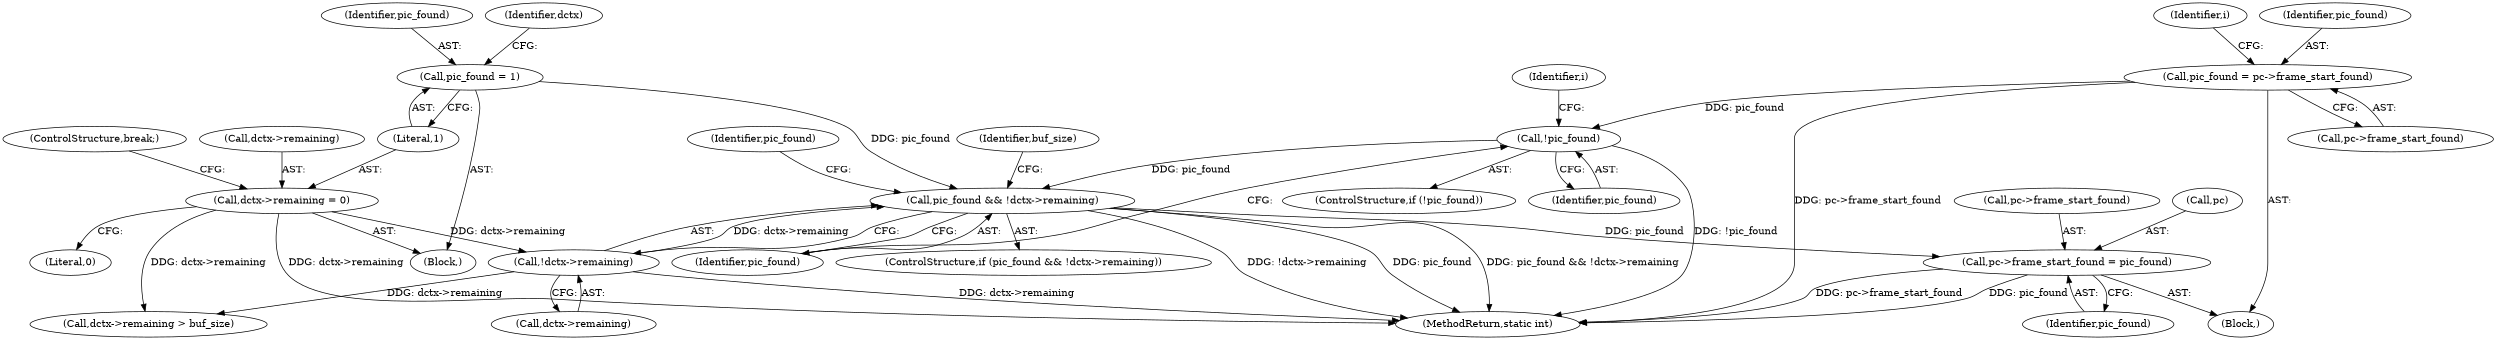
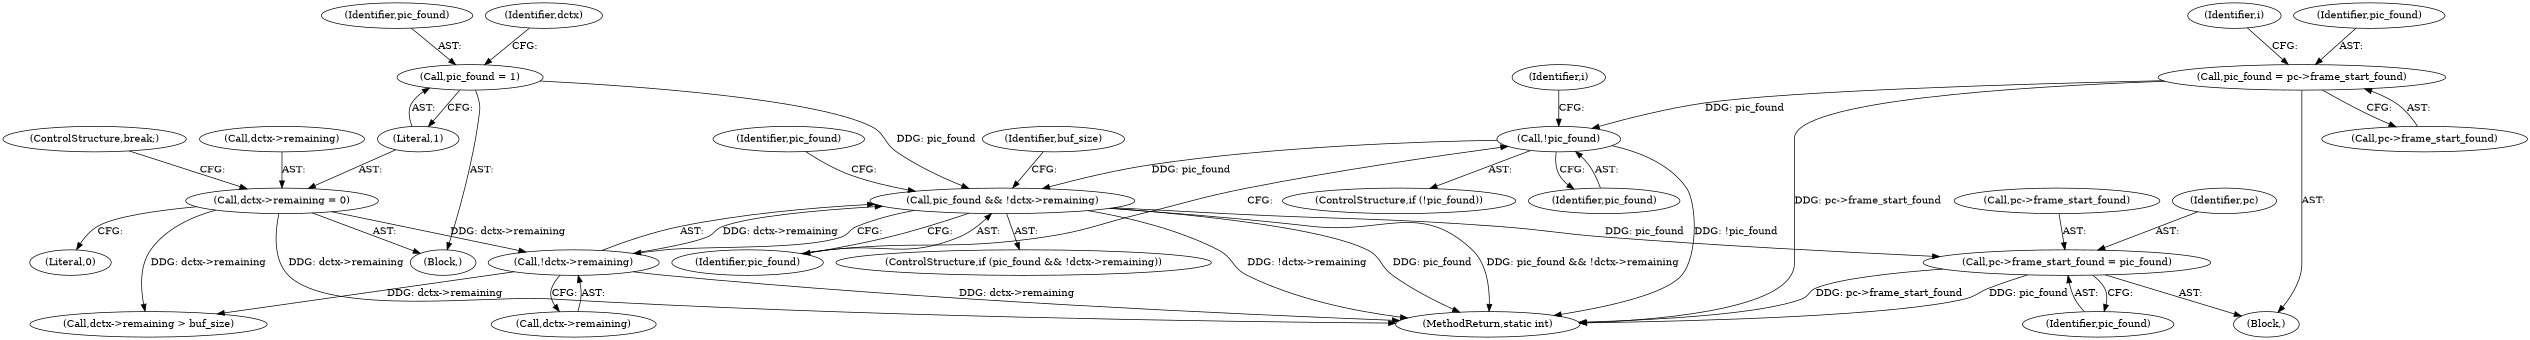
(2207, 201) -> (2224, 201)
